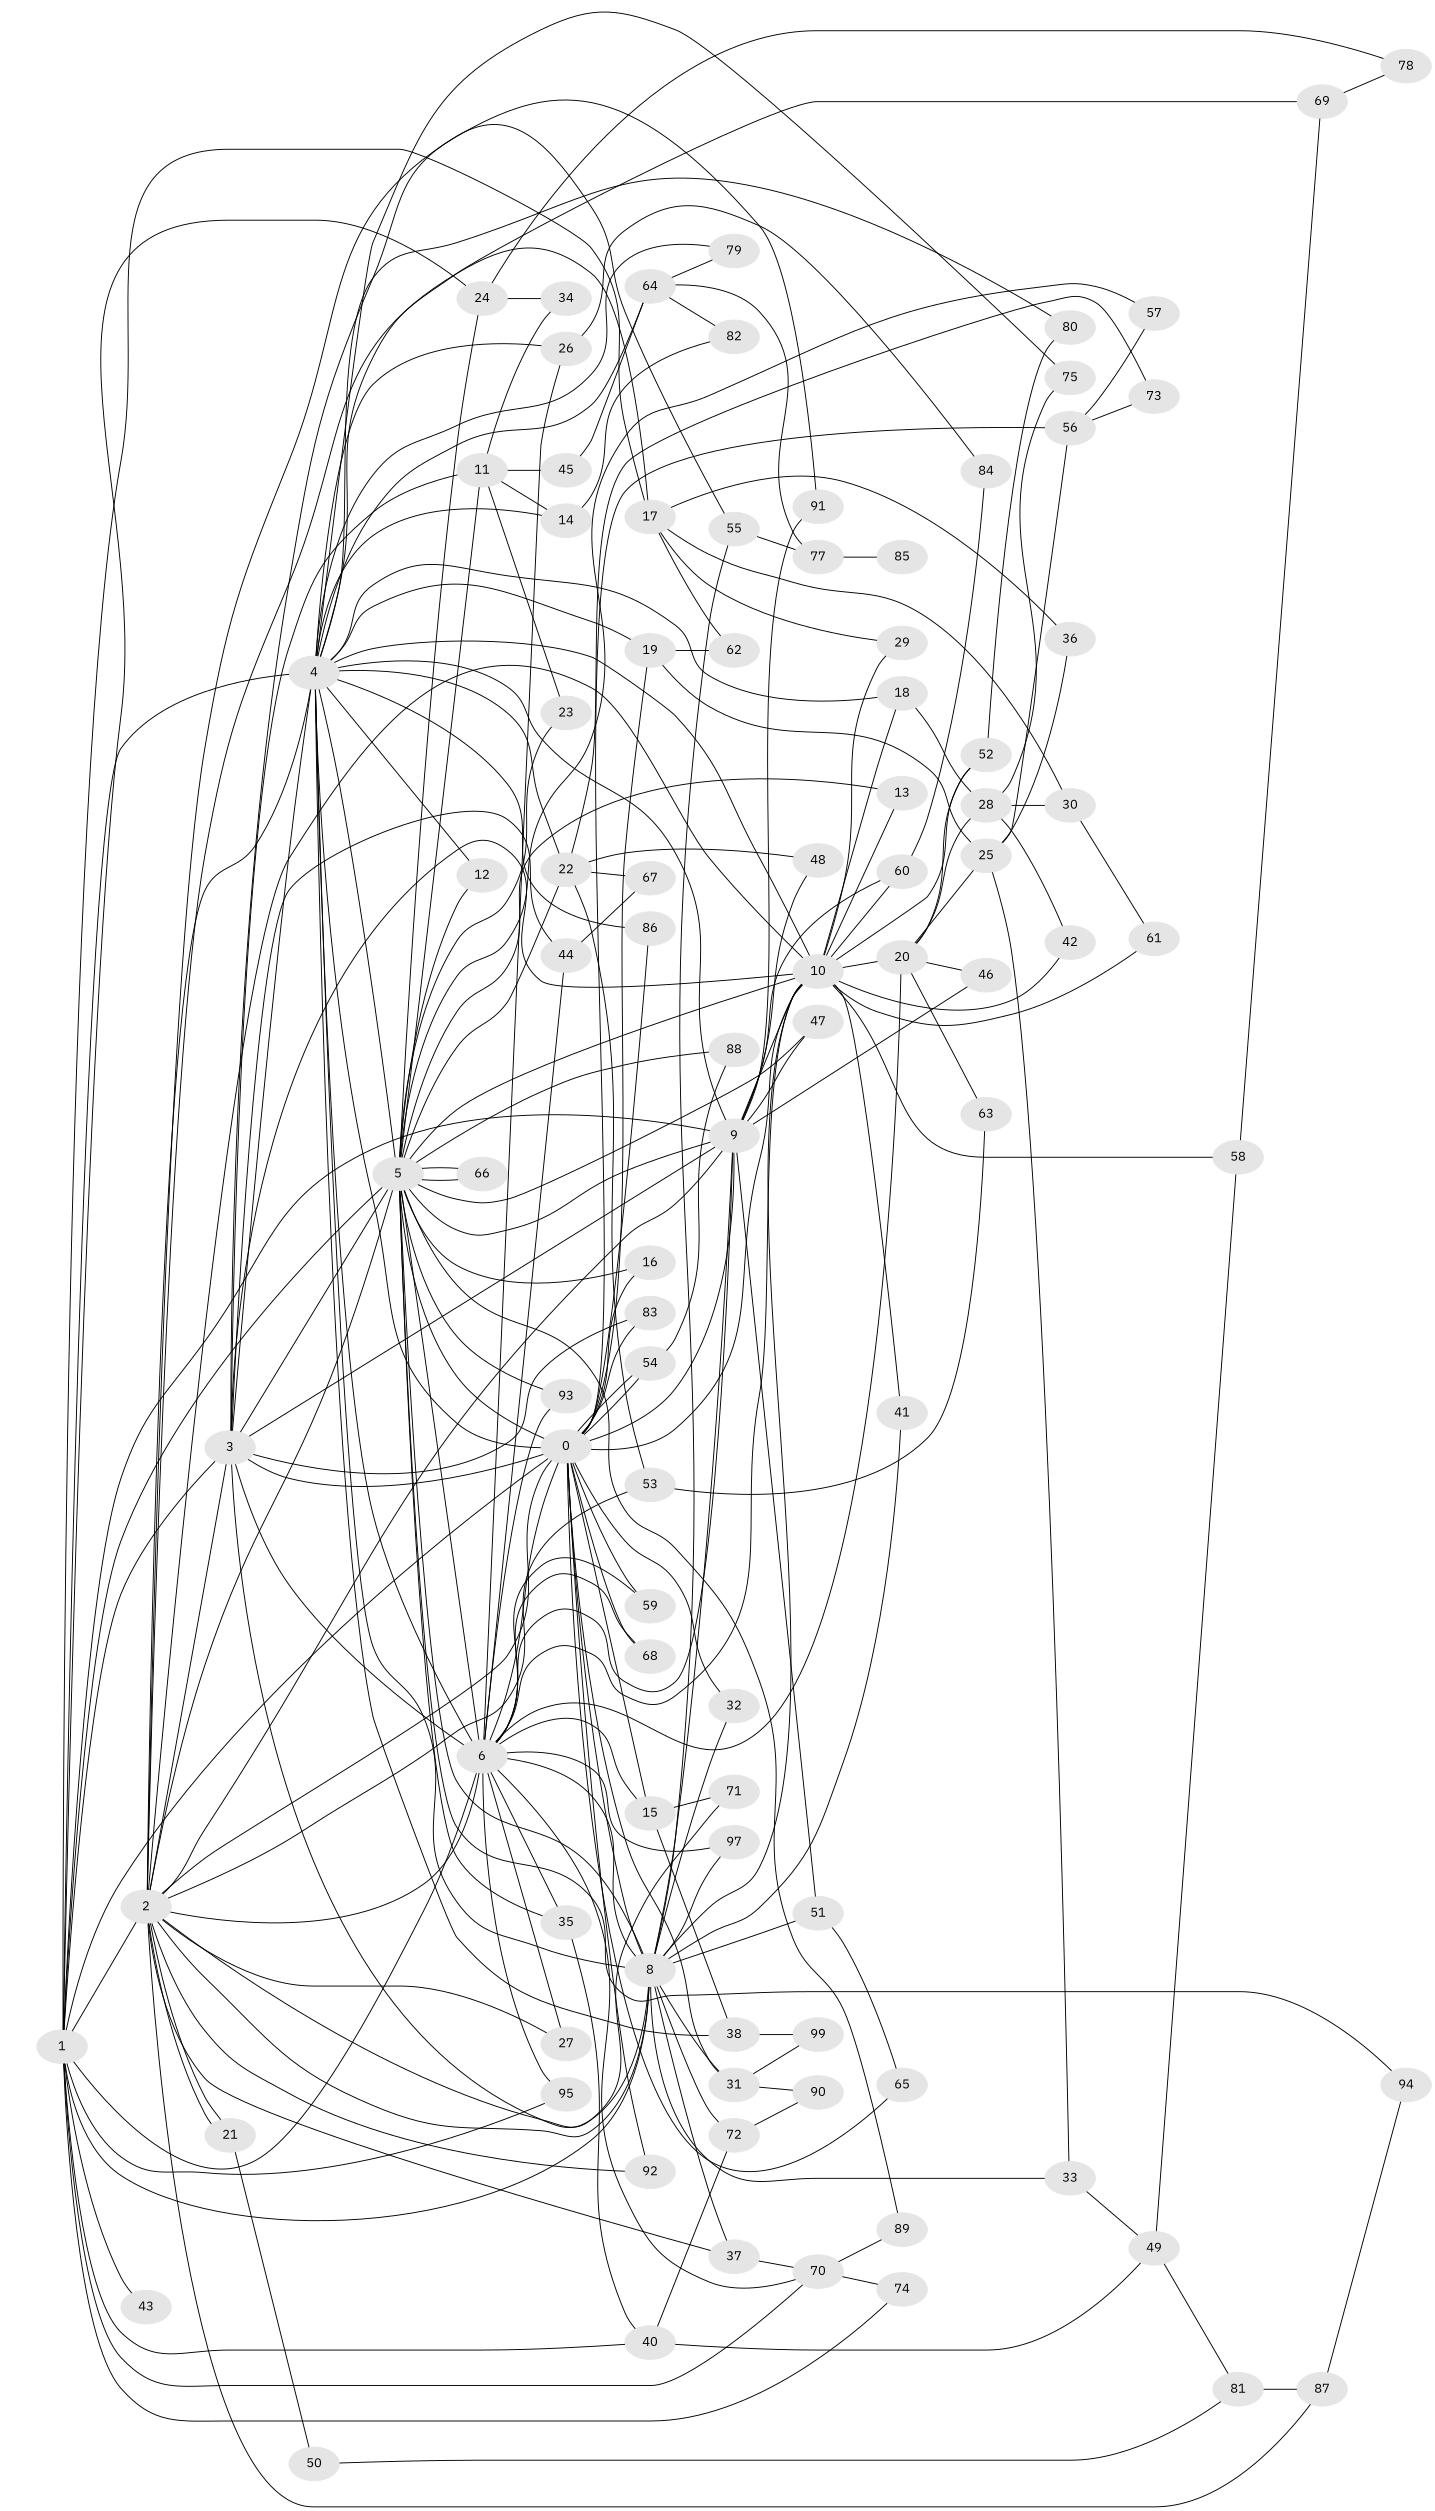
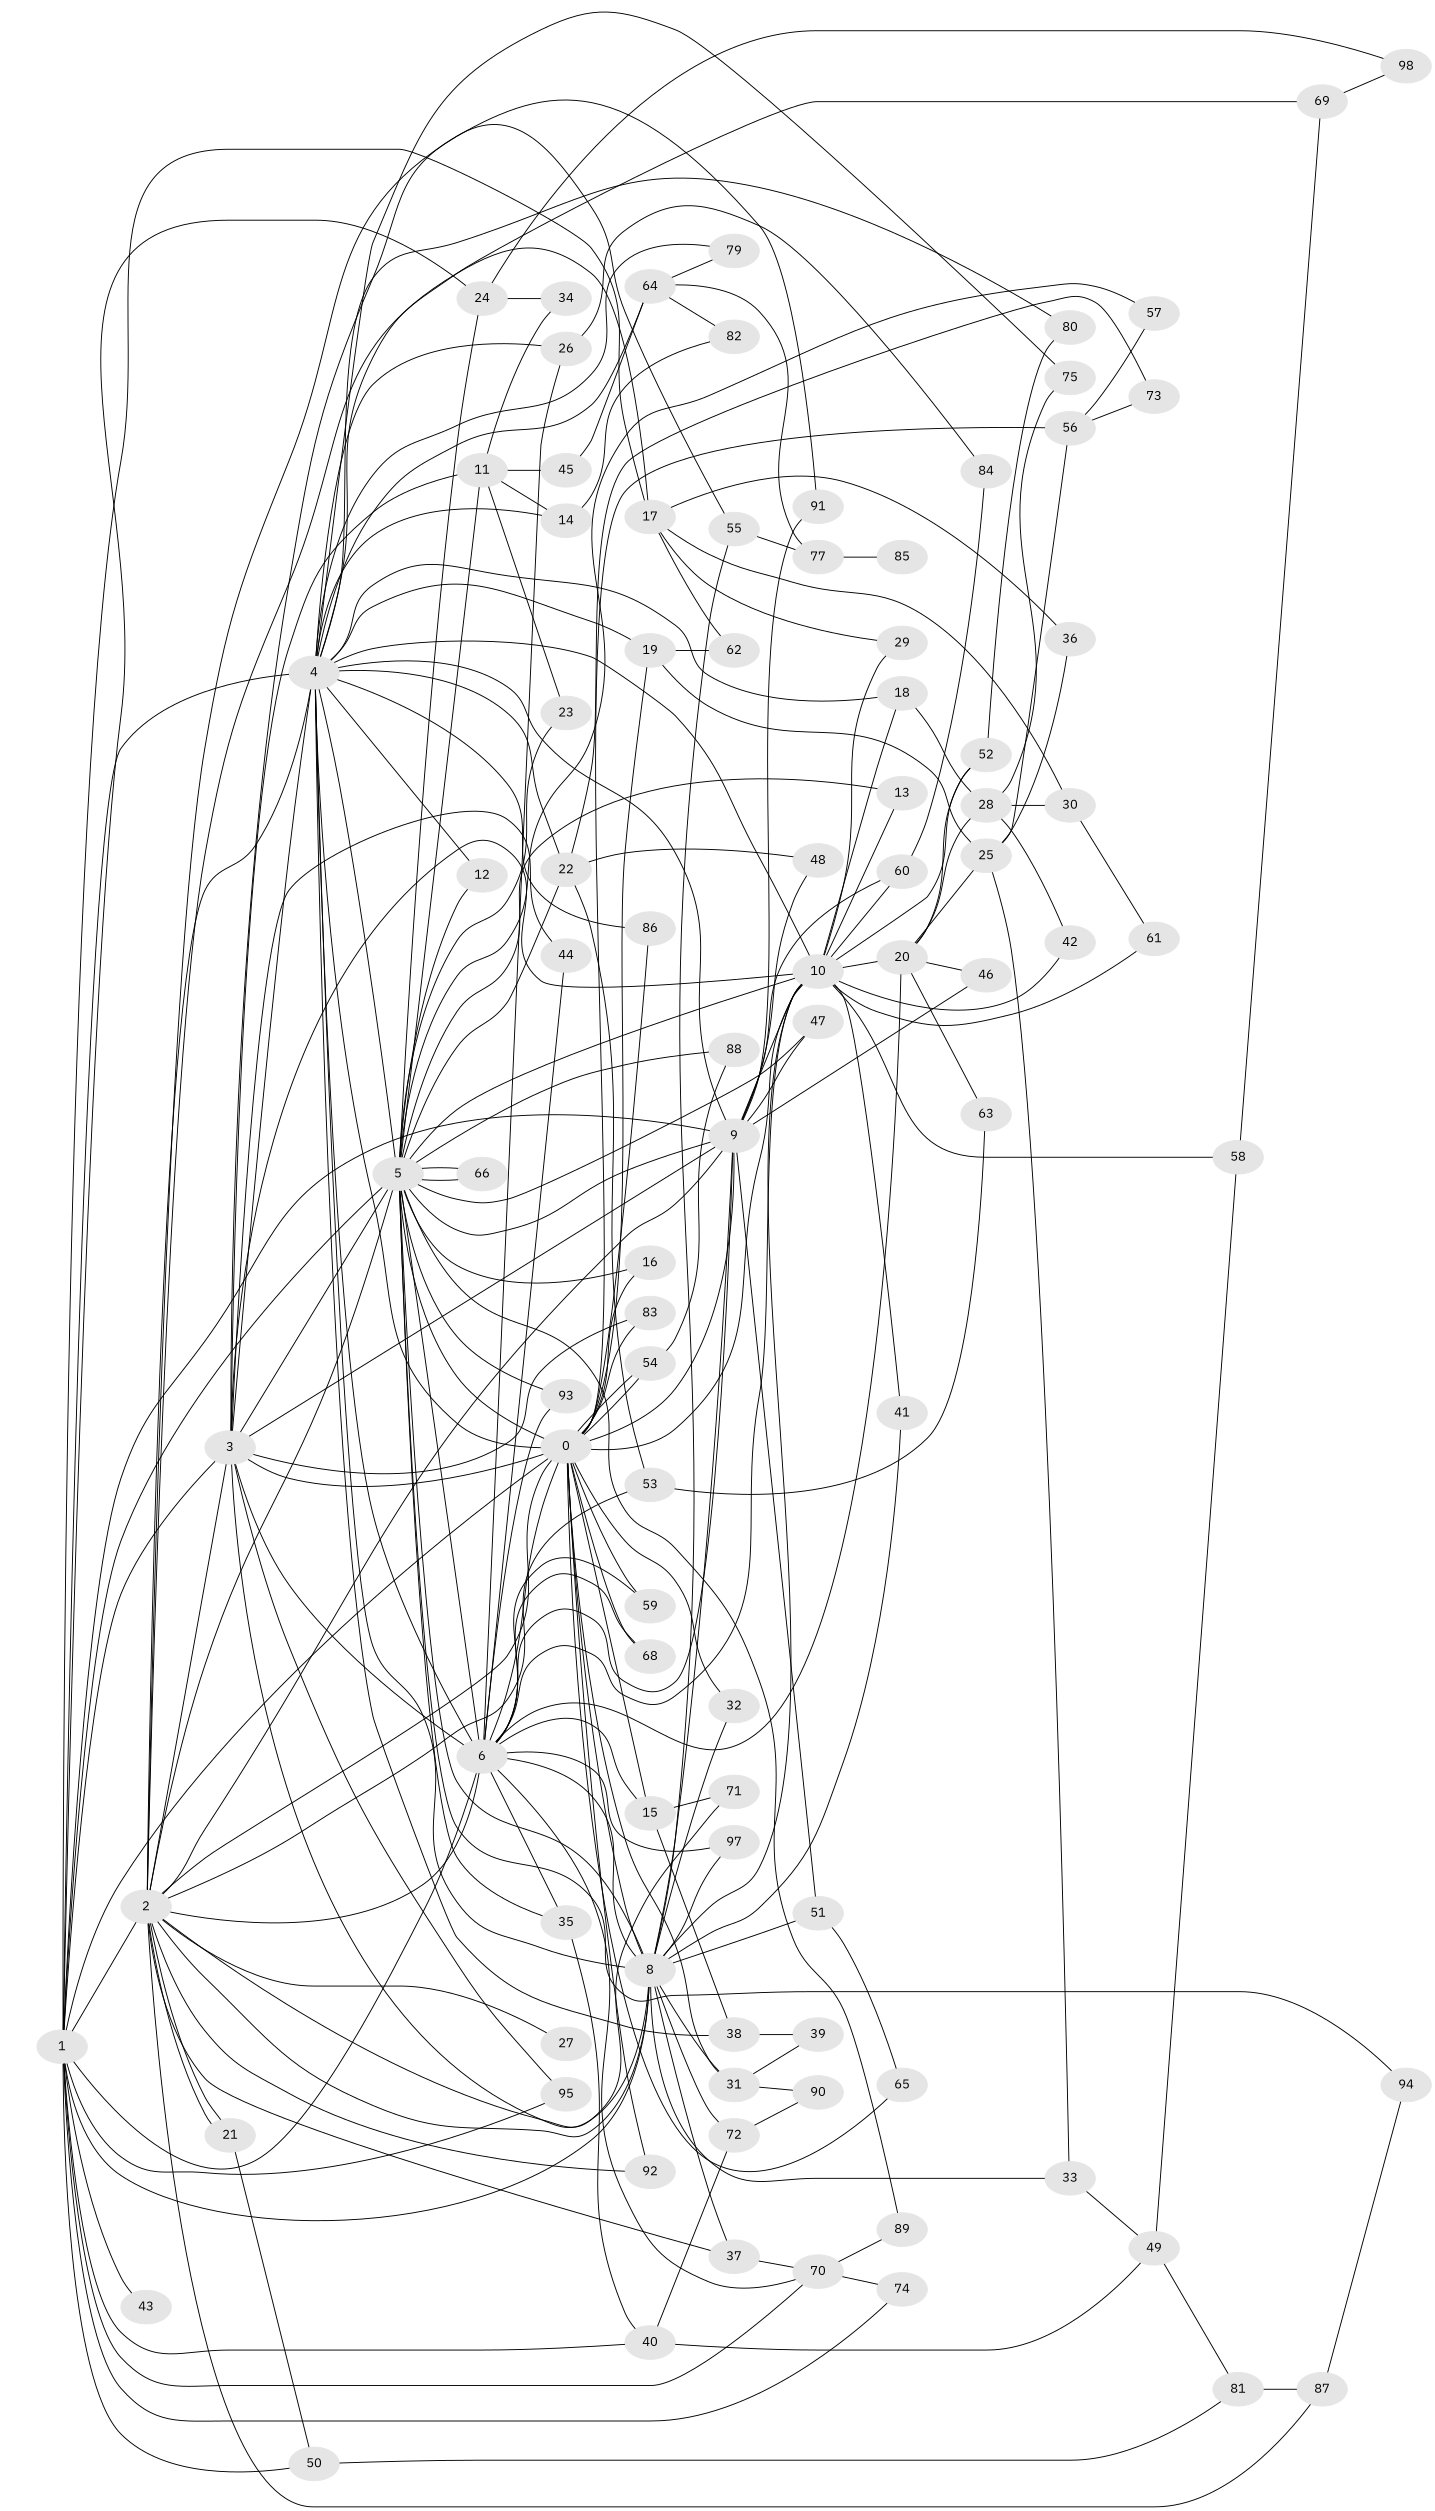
(1406, 66) -> (1406, 66)
(650, 878) -> none
(251, 1007) -> none
(524, 1900) -> none
(496, 1924) -> (346, 1777)
(818, 2035) -> (818, 2035)
none -> (85, 2341)
